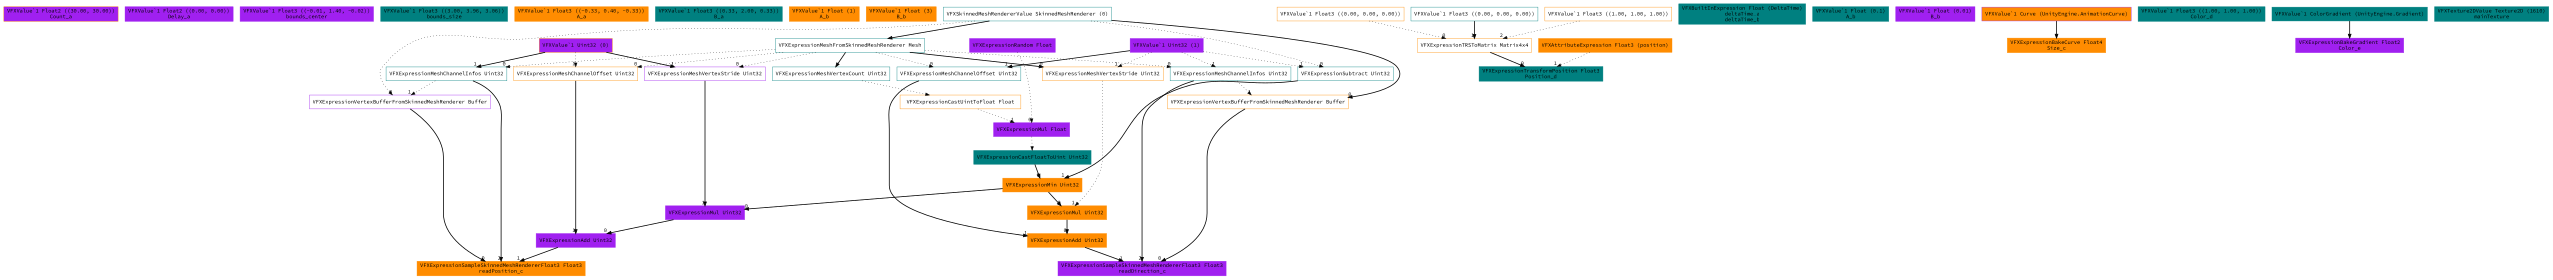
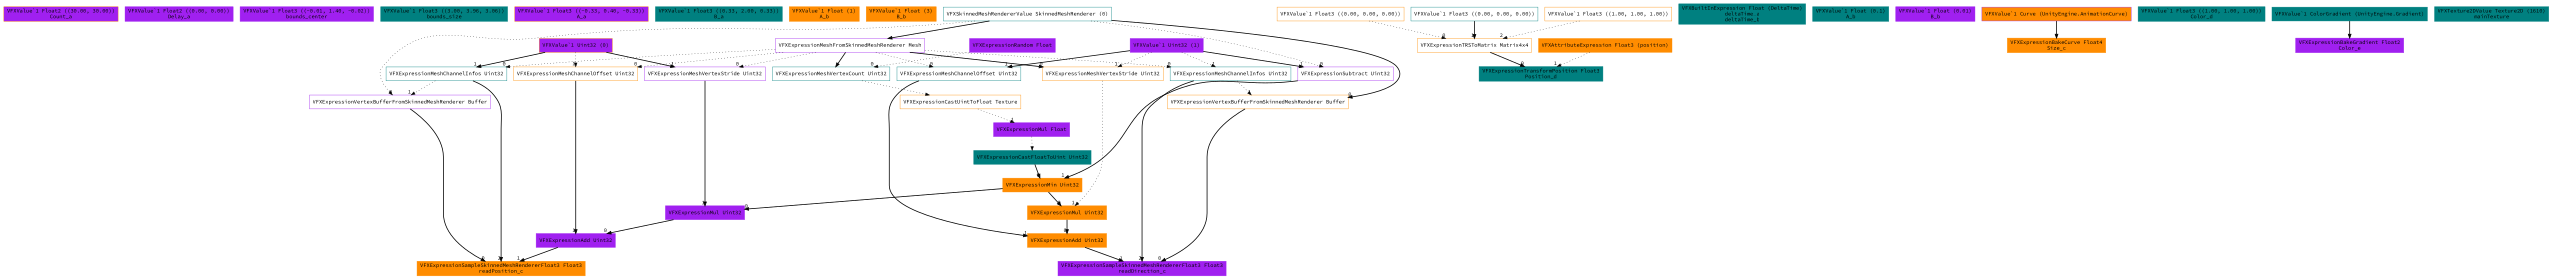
(582, 14) -> (582, 14)
(850, 45) -> (850, 45)
(1251, 59) -> (1251, 59)
(1346, 74) -> (1346, 74)
(1029, 84) -> (924, 59)
(960, 102) -> (960, 102)
